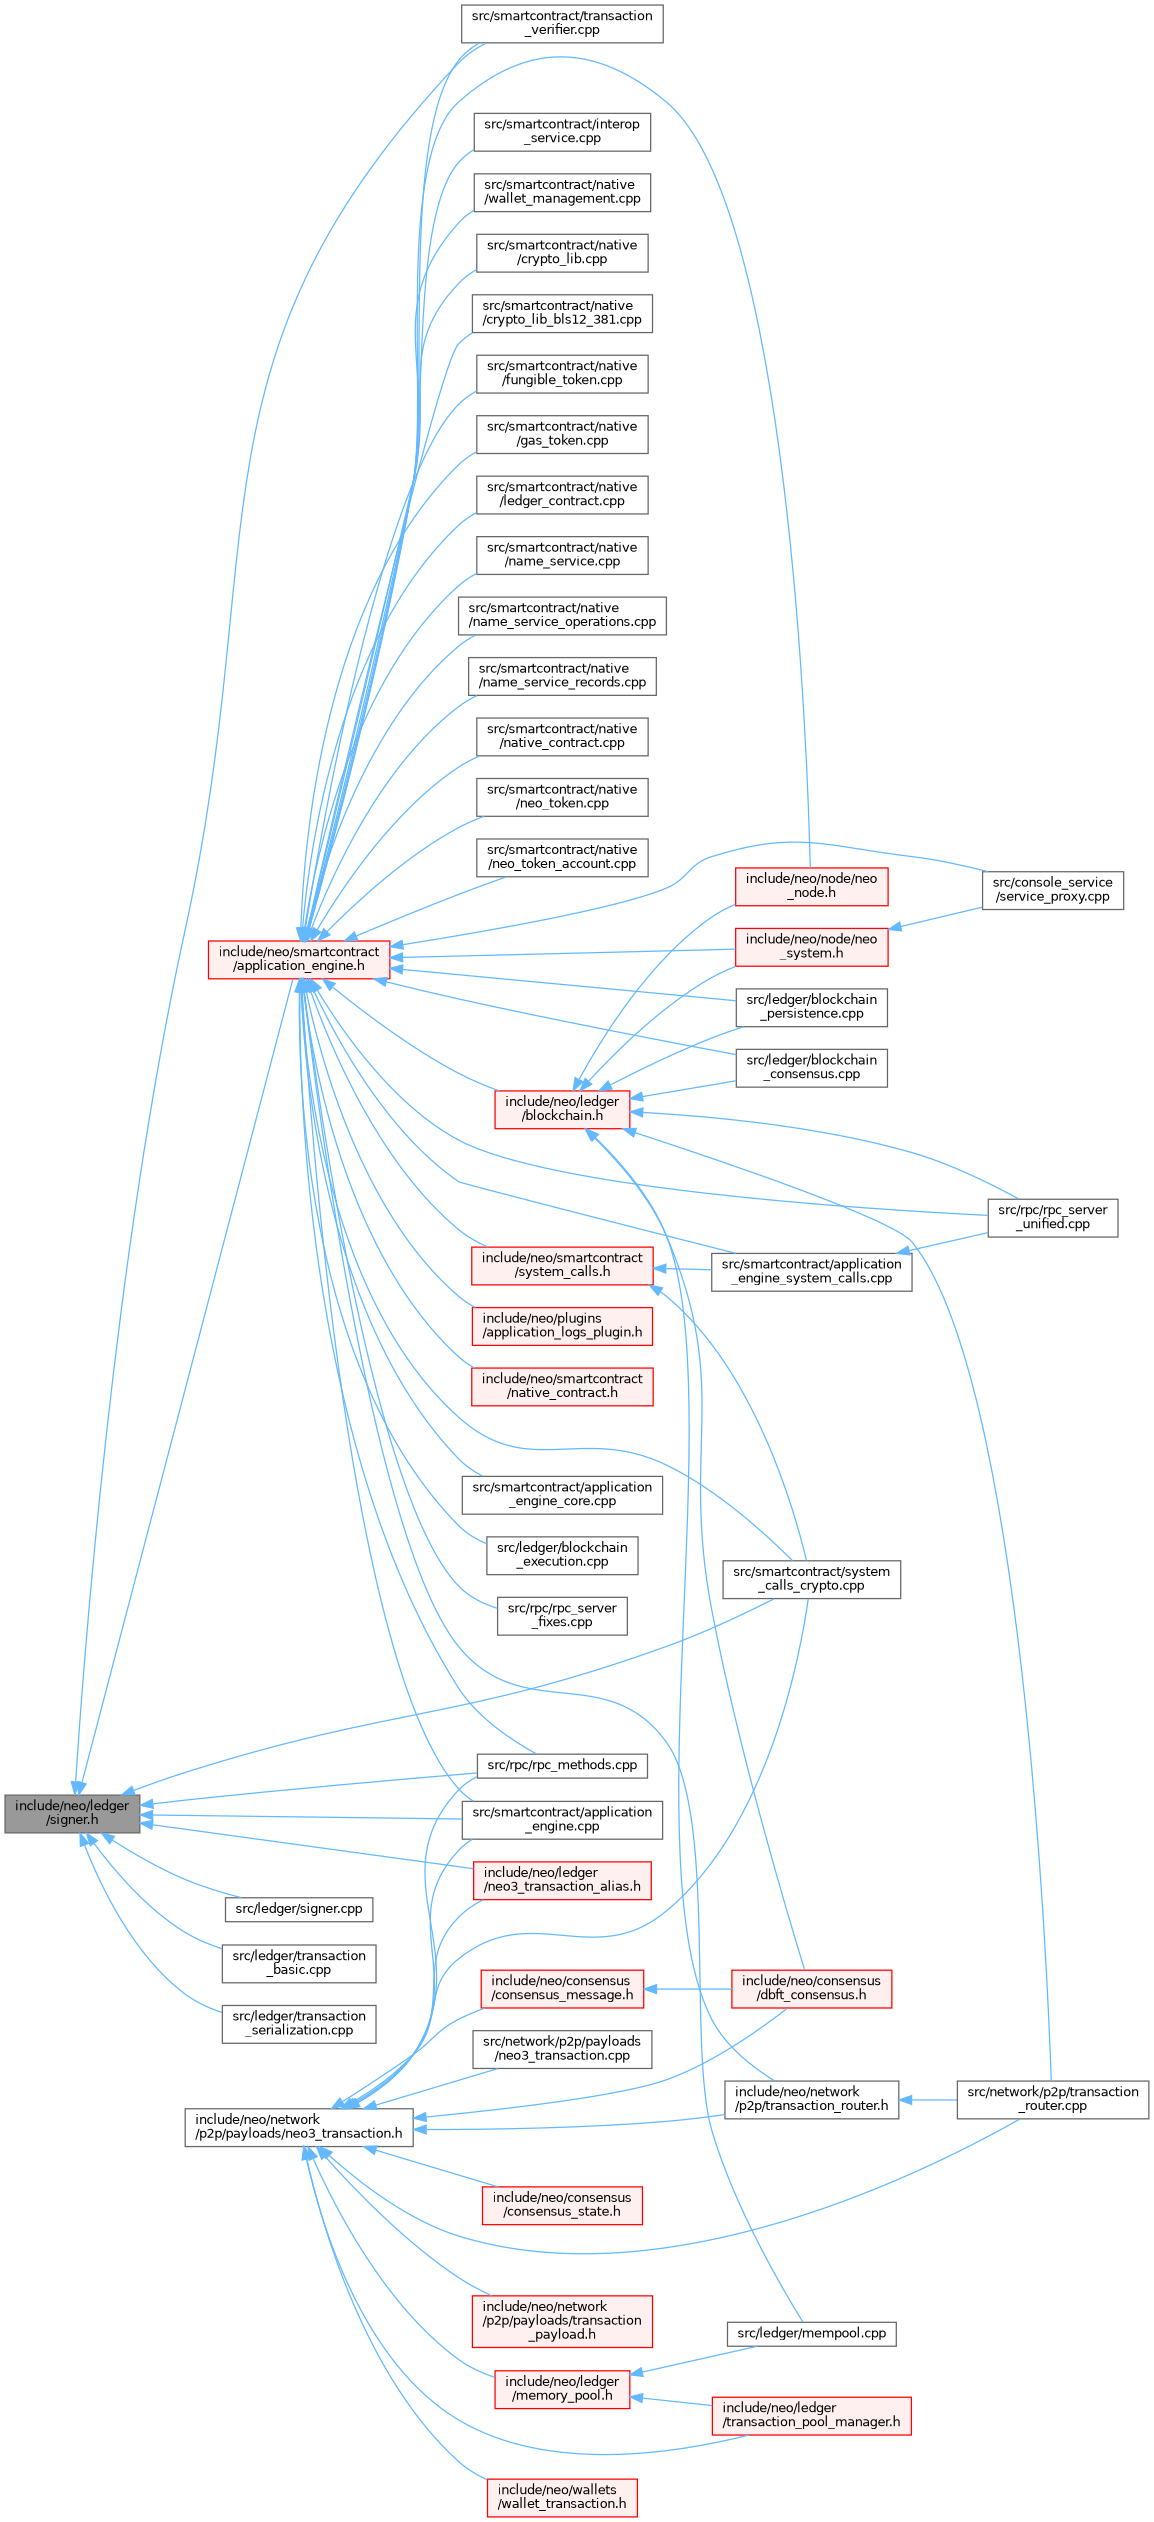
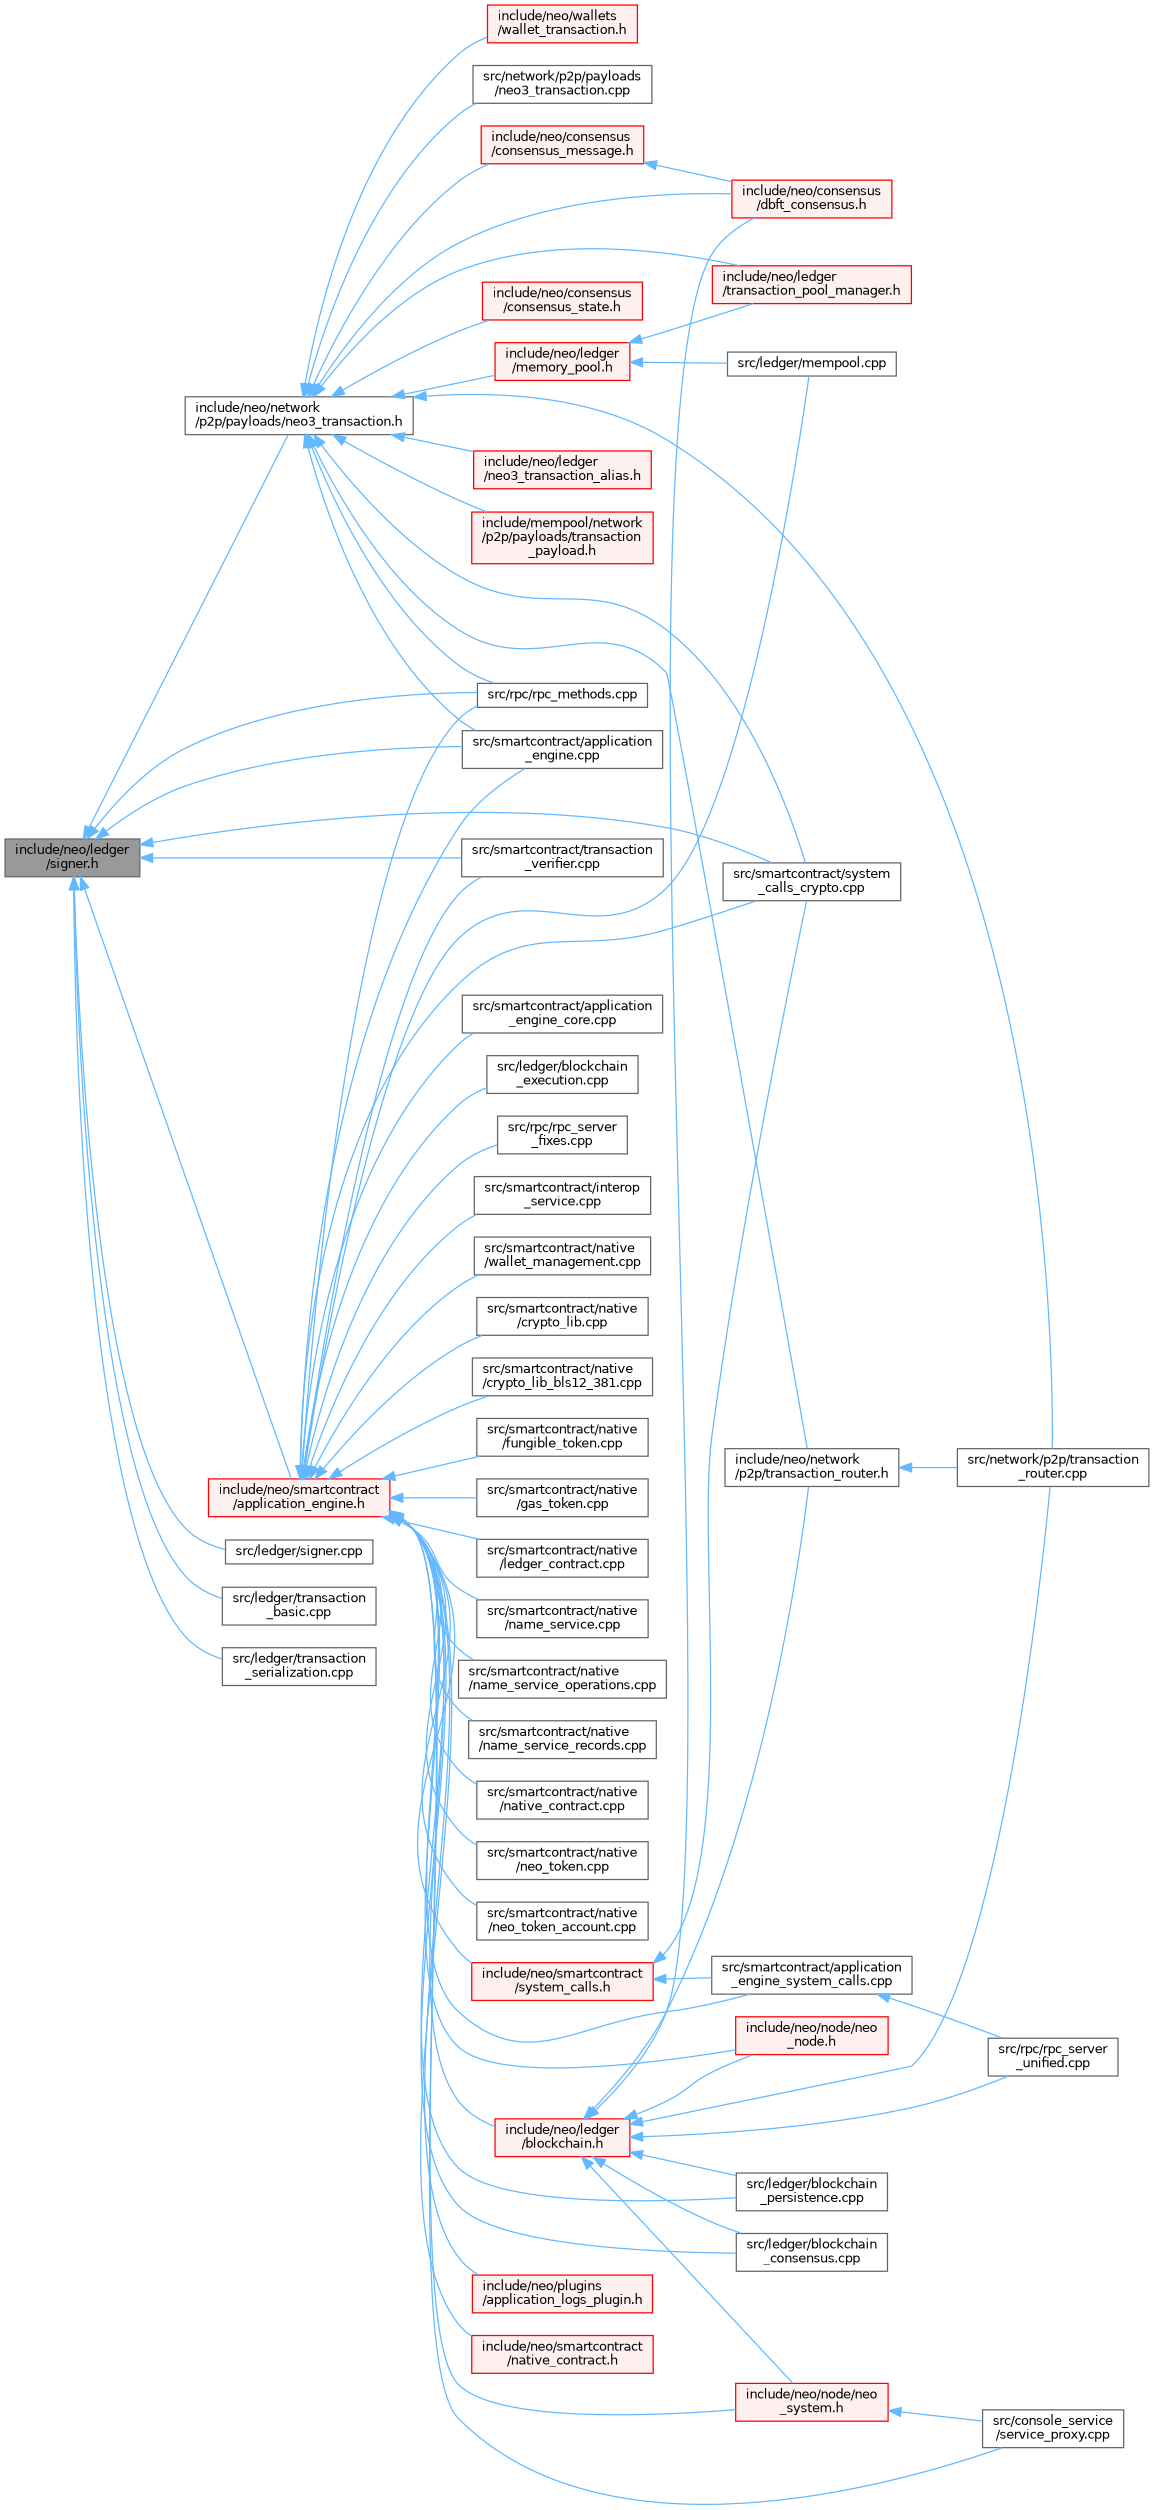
(617, 1181) -> none
(313, 1847) -> (189, 631)
(562, 2322) -> (562, 538)
